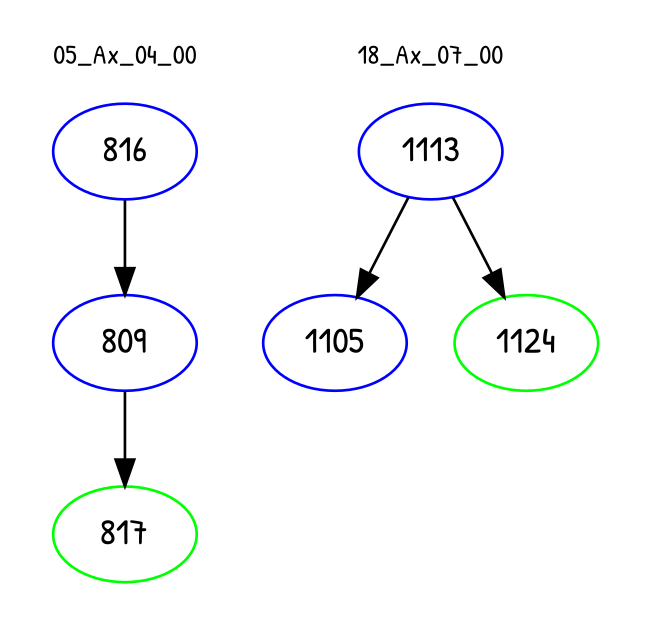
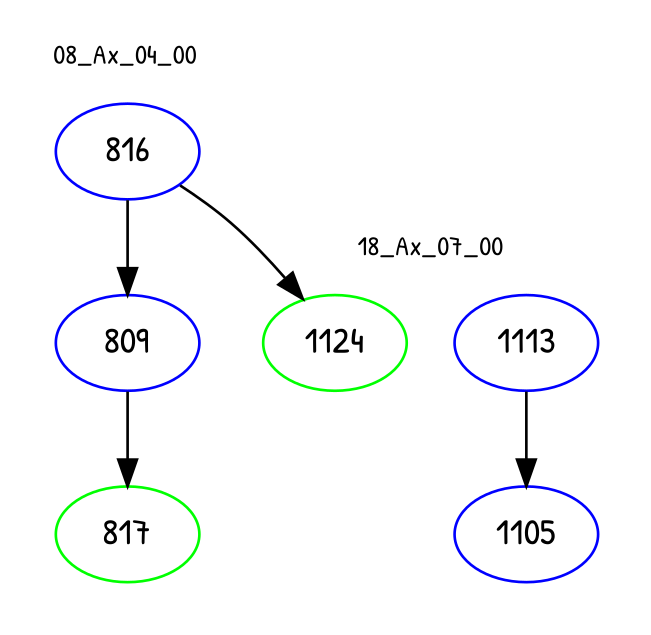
(126, 57) -> (126, 57)
(472, 235) -> (259, 250)
